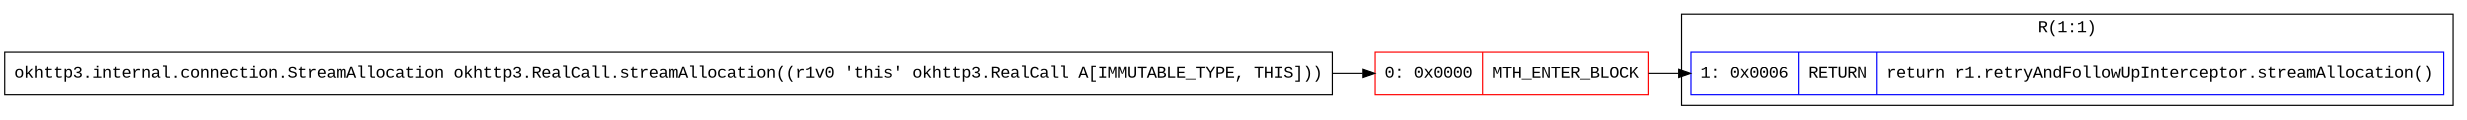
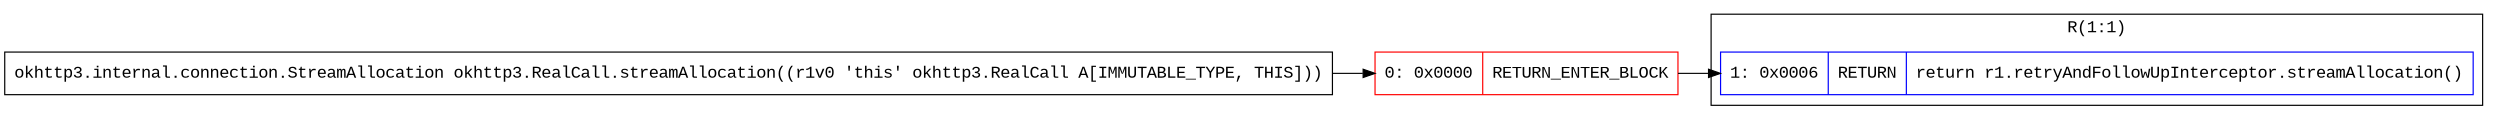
(1566, 73) -> (1580, 73)
